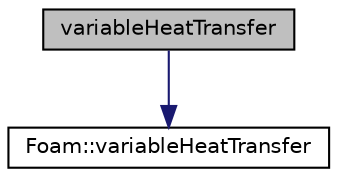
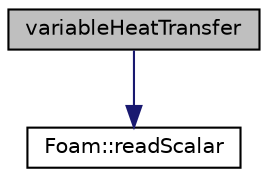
(169, 148) -> (134, 148)
